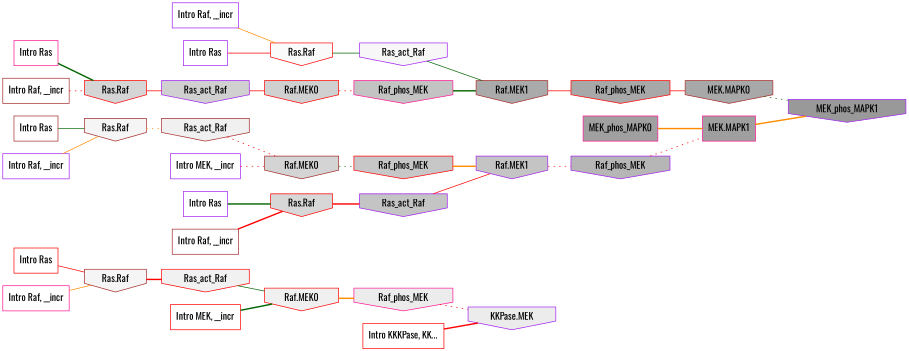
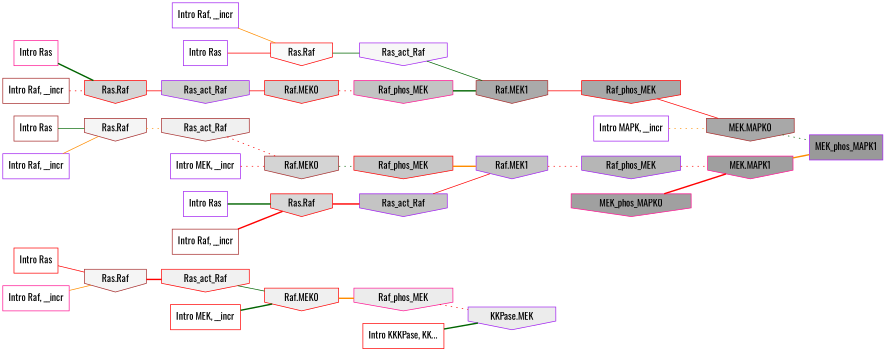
(847, 110) -> (846, 147)
(620, 129) -> (631, 204)
none -> (631, 129)
(680, 129) -> (695, 184)
(729, 129) -> (750, 166)
(461, 326) -> (461, 326)
